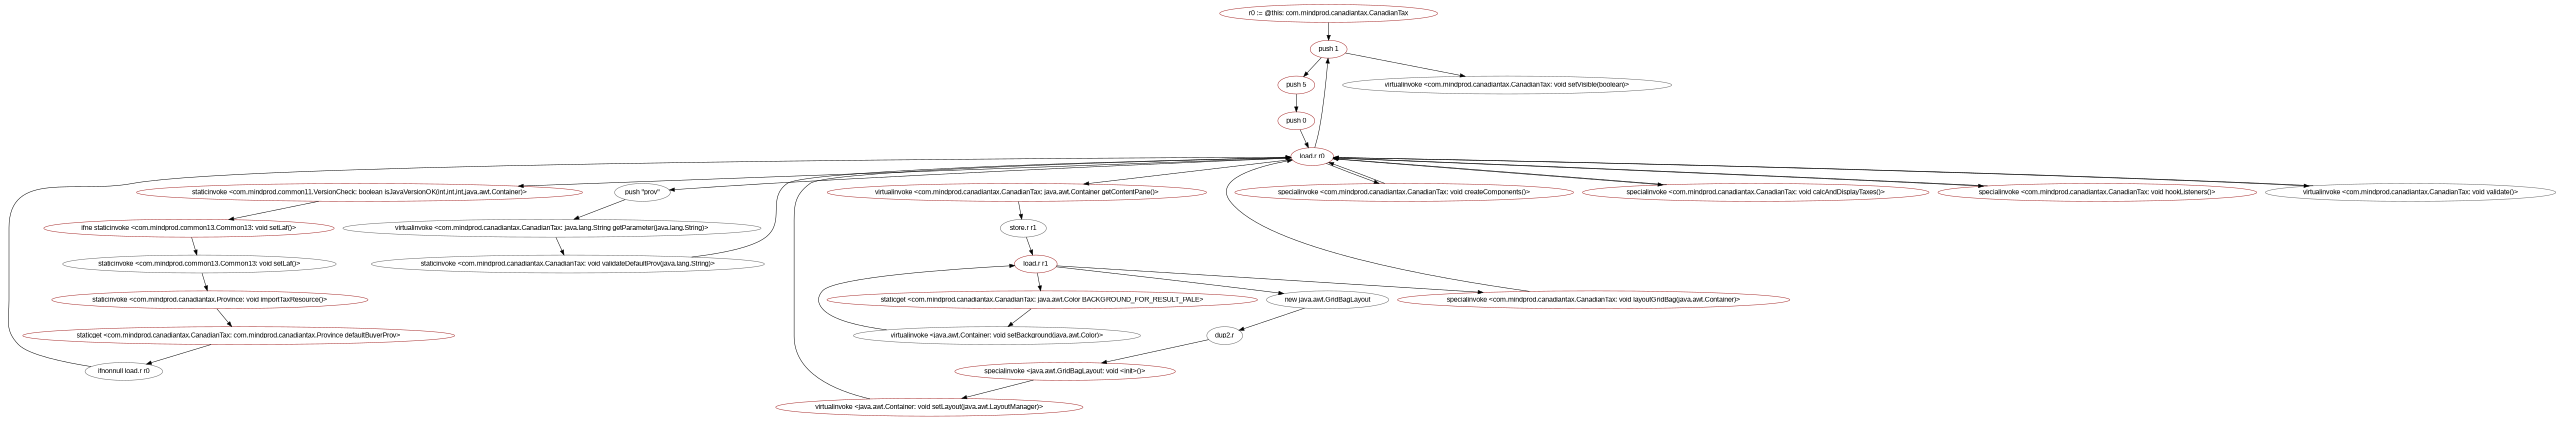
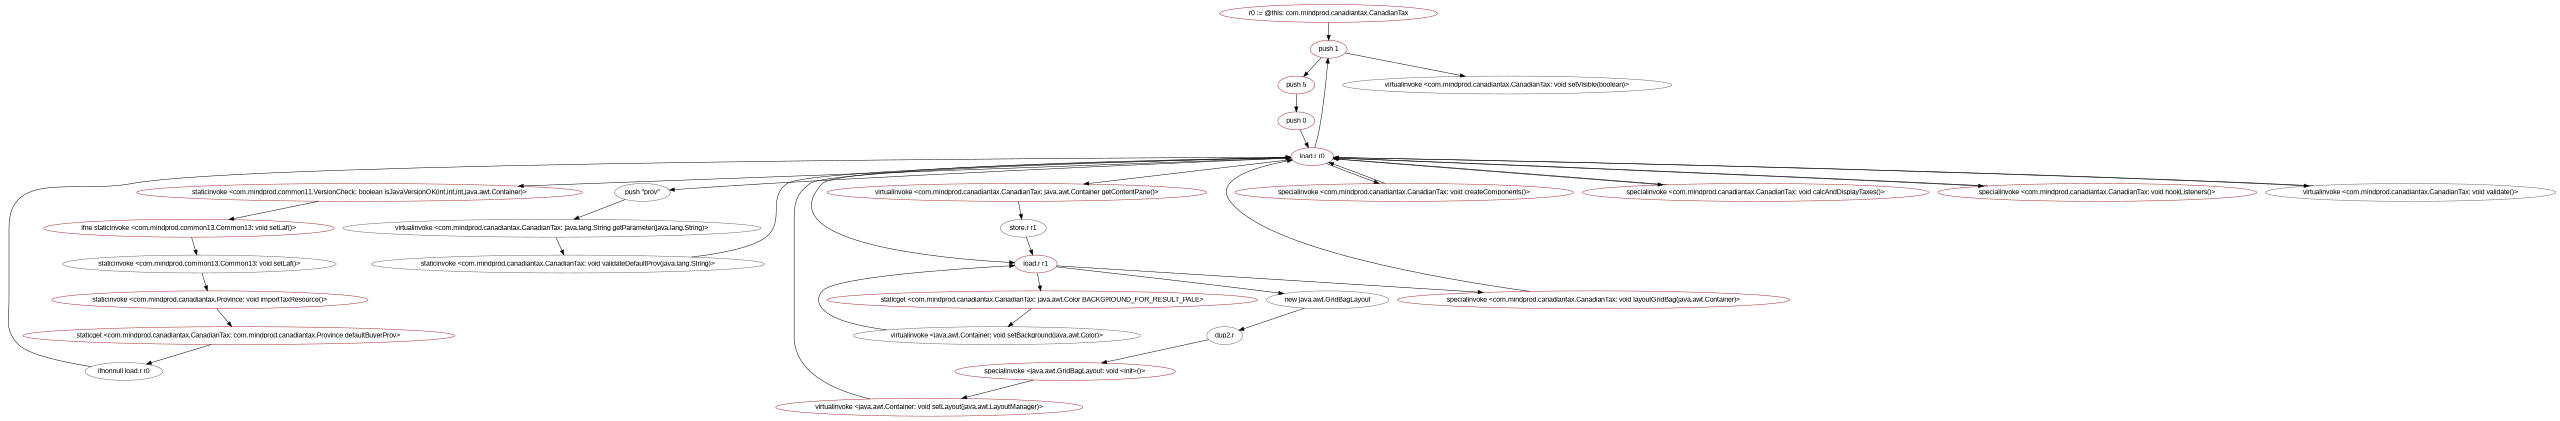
none -> (818, 191)
